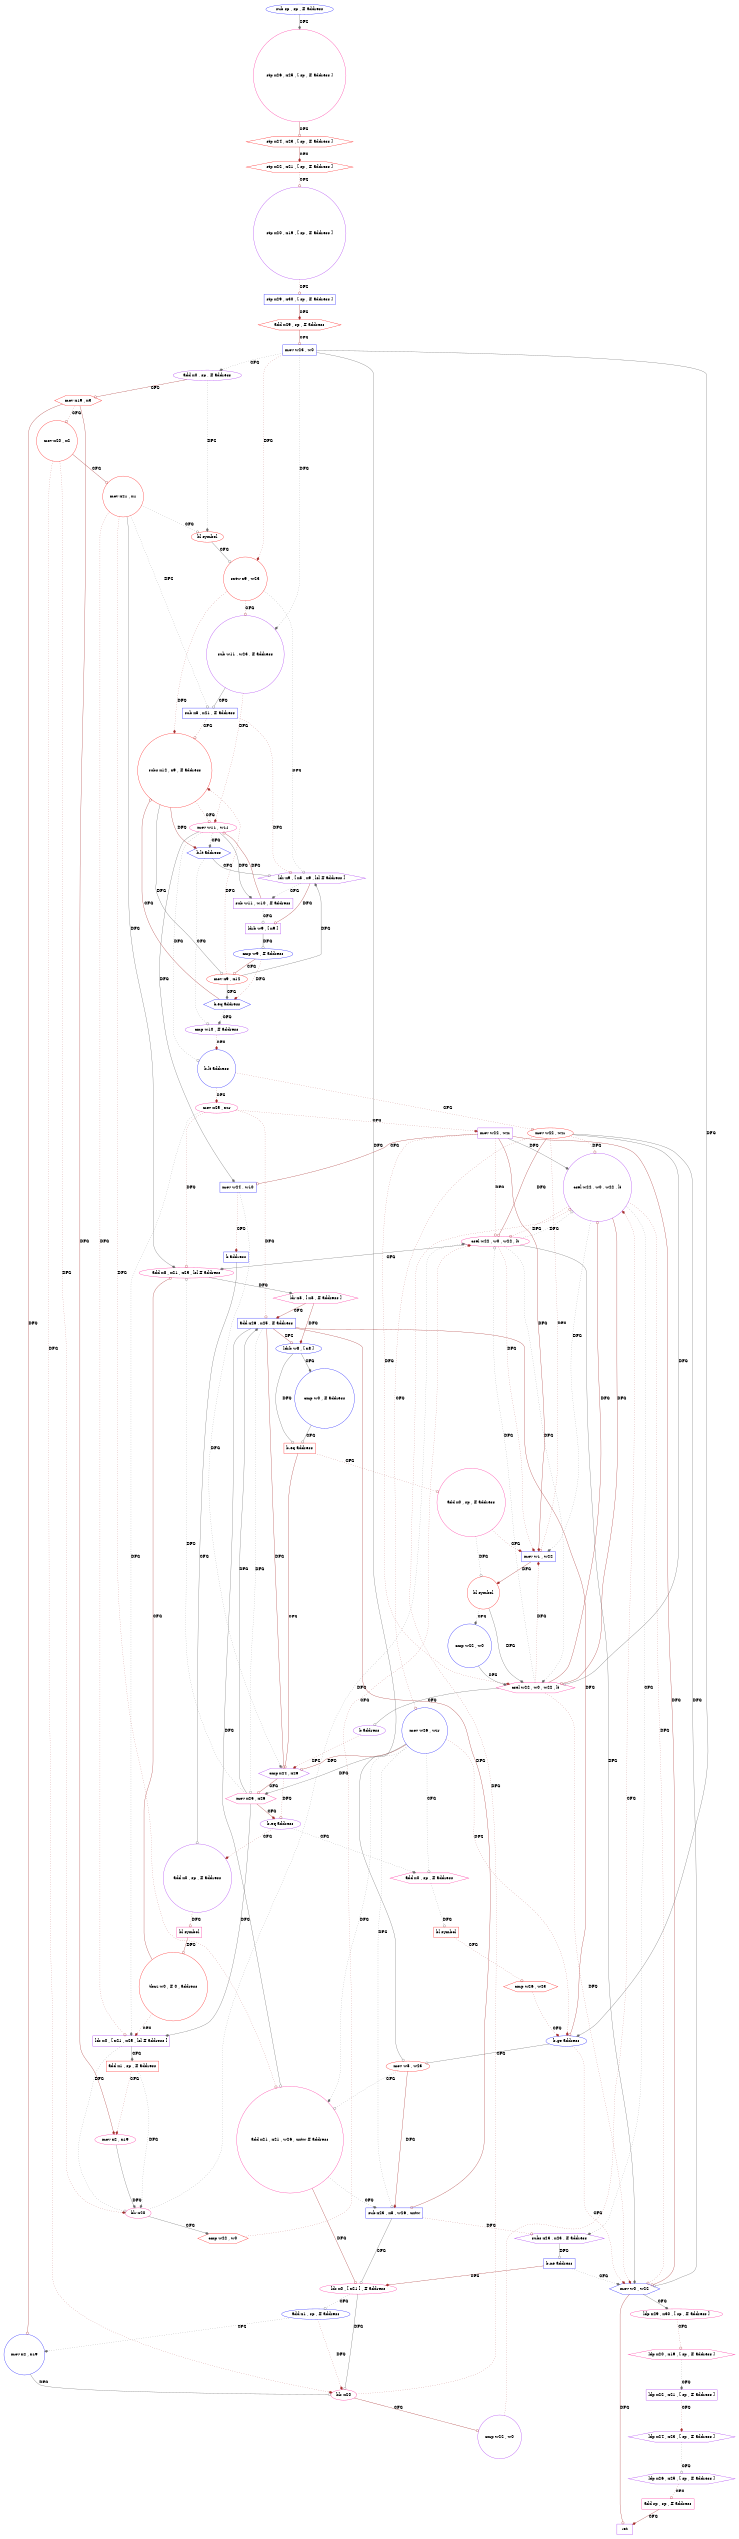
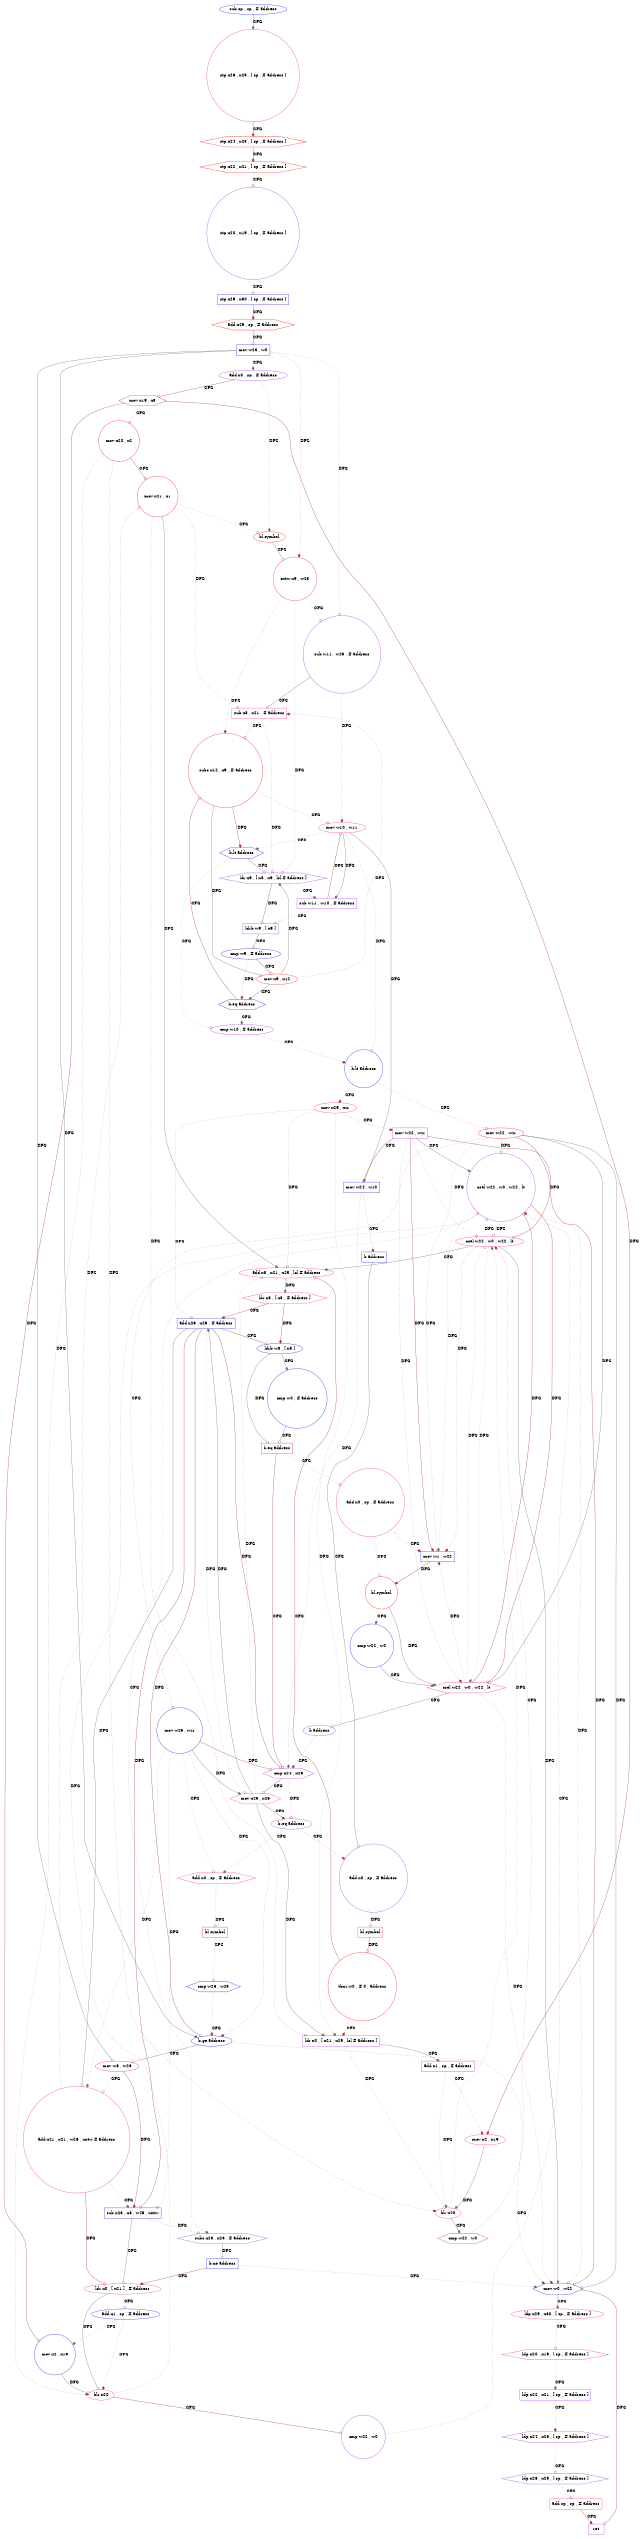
(300, 128) -> (253, 127)
(300, 494) -> (339, 456)
(210, 713) -> (259, 713)
(213, 828) -> (342, 828)
(229, 876) -> (382, 840)
(117, 1326) -> (86, 1296)
(531, 1987) -> (213, 1987)
(394, 2213) -> (133, 2213)
